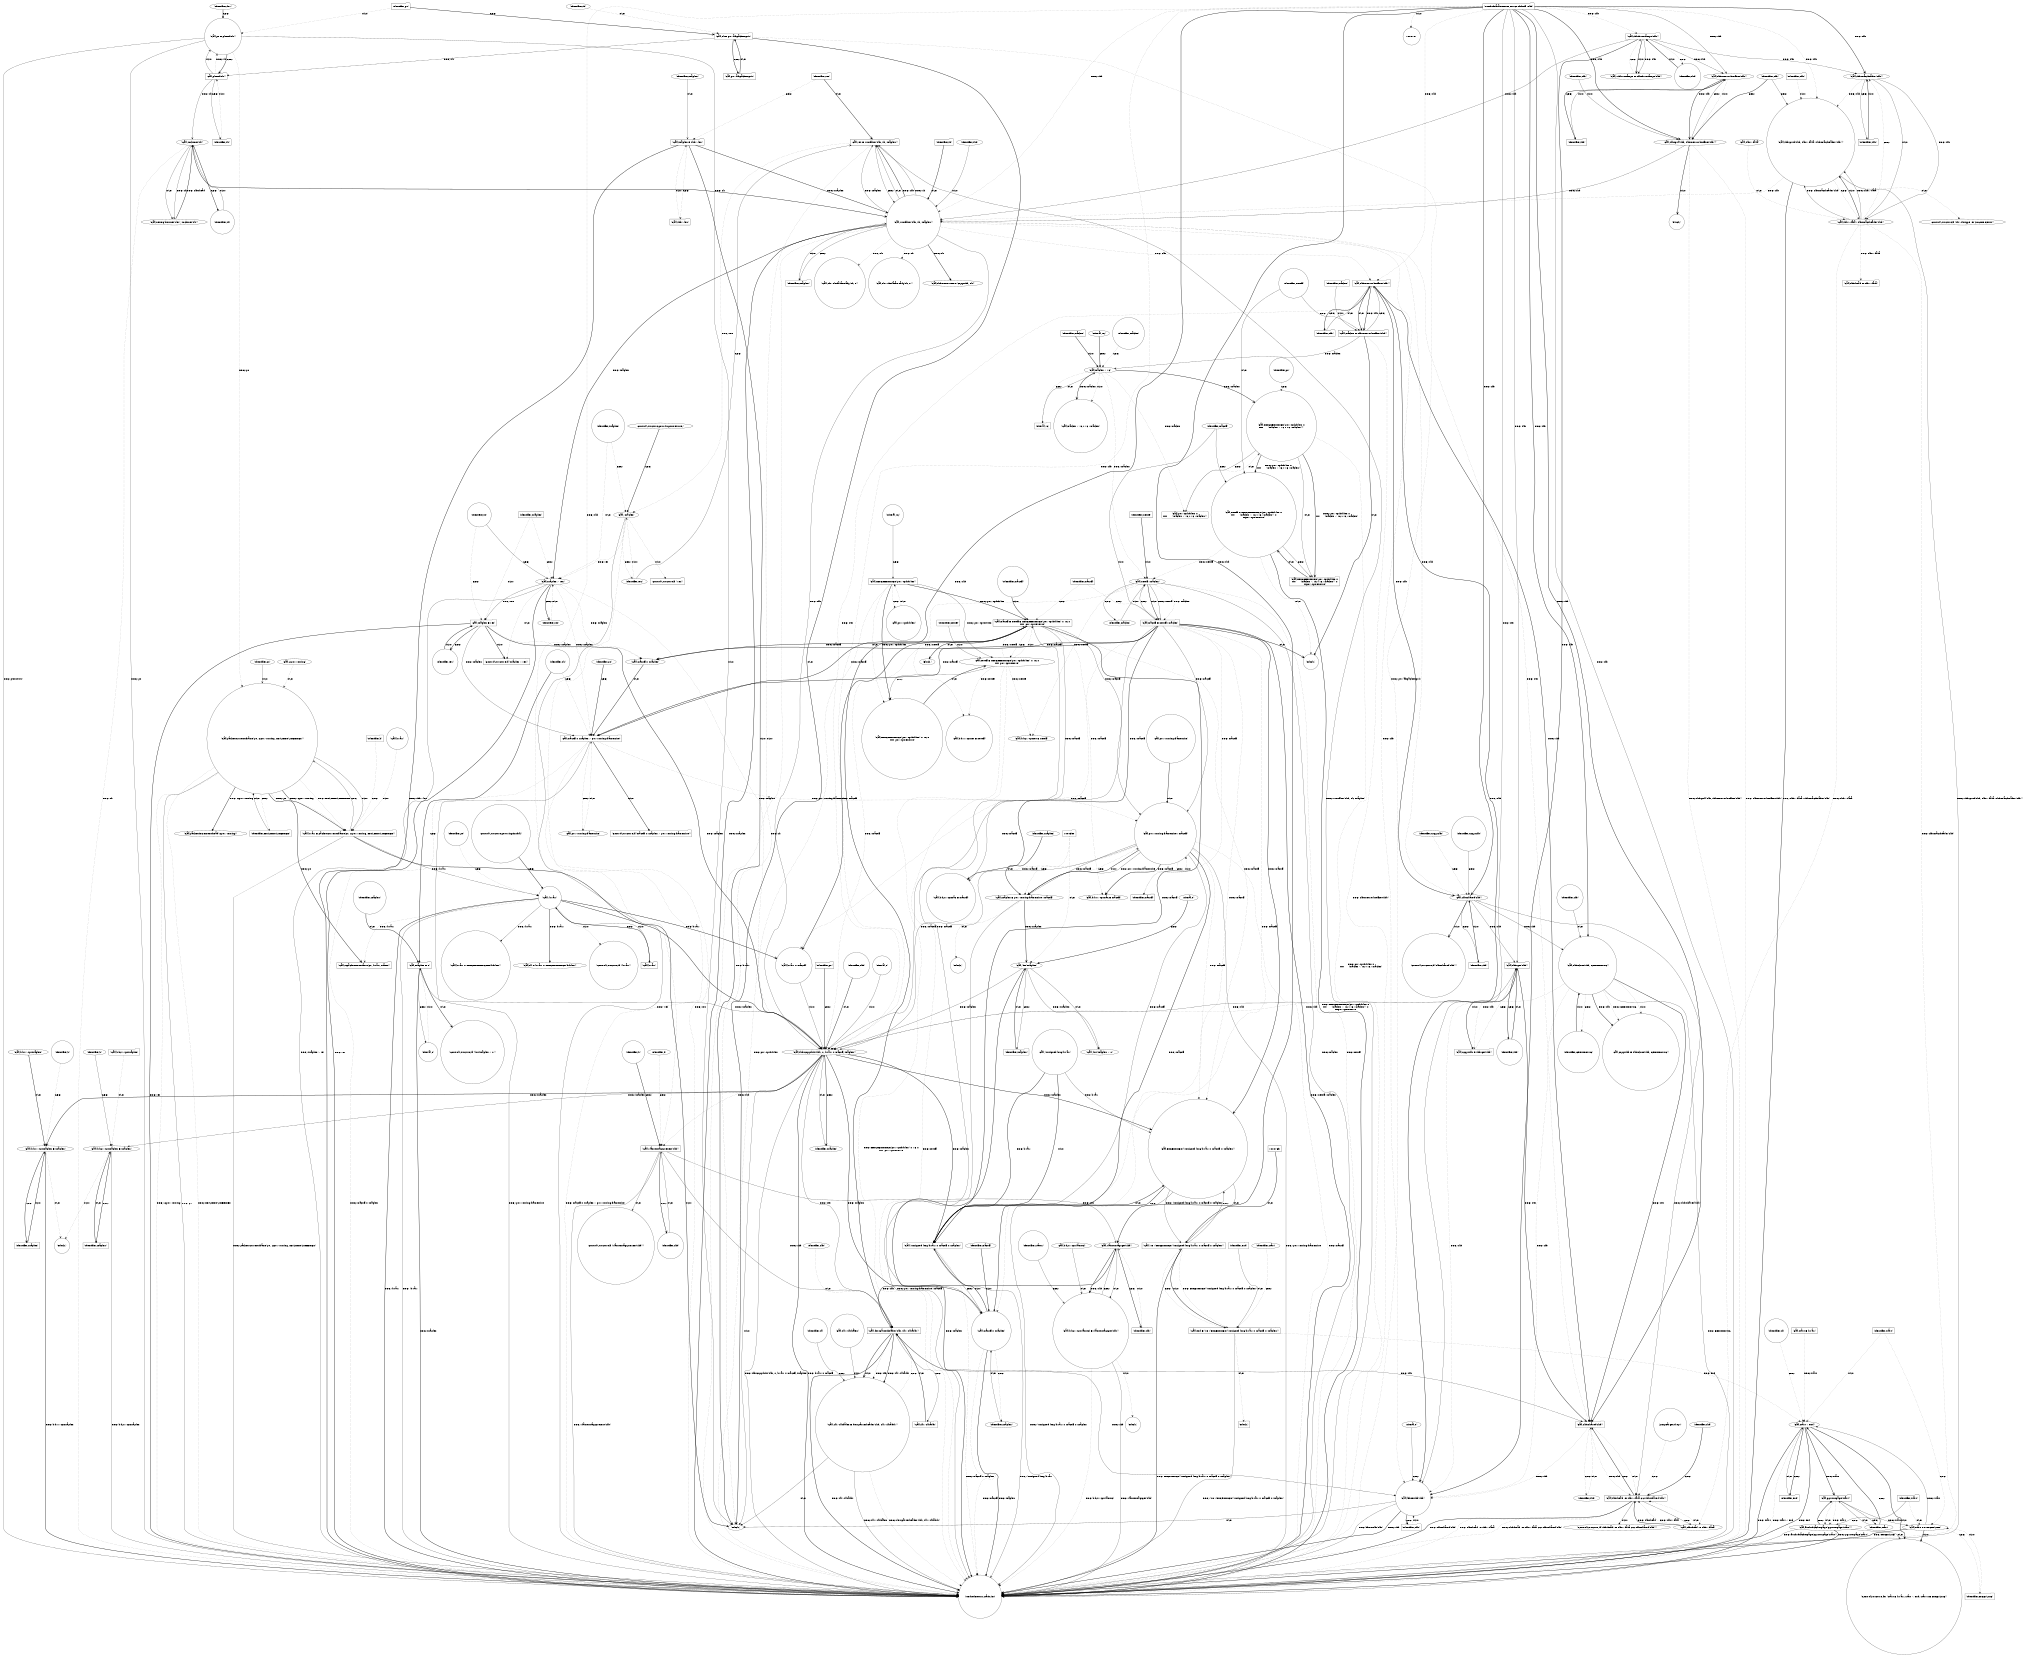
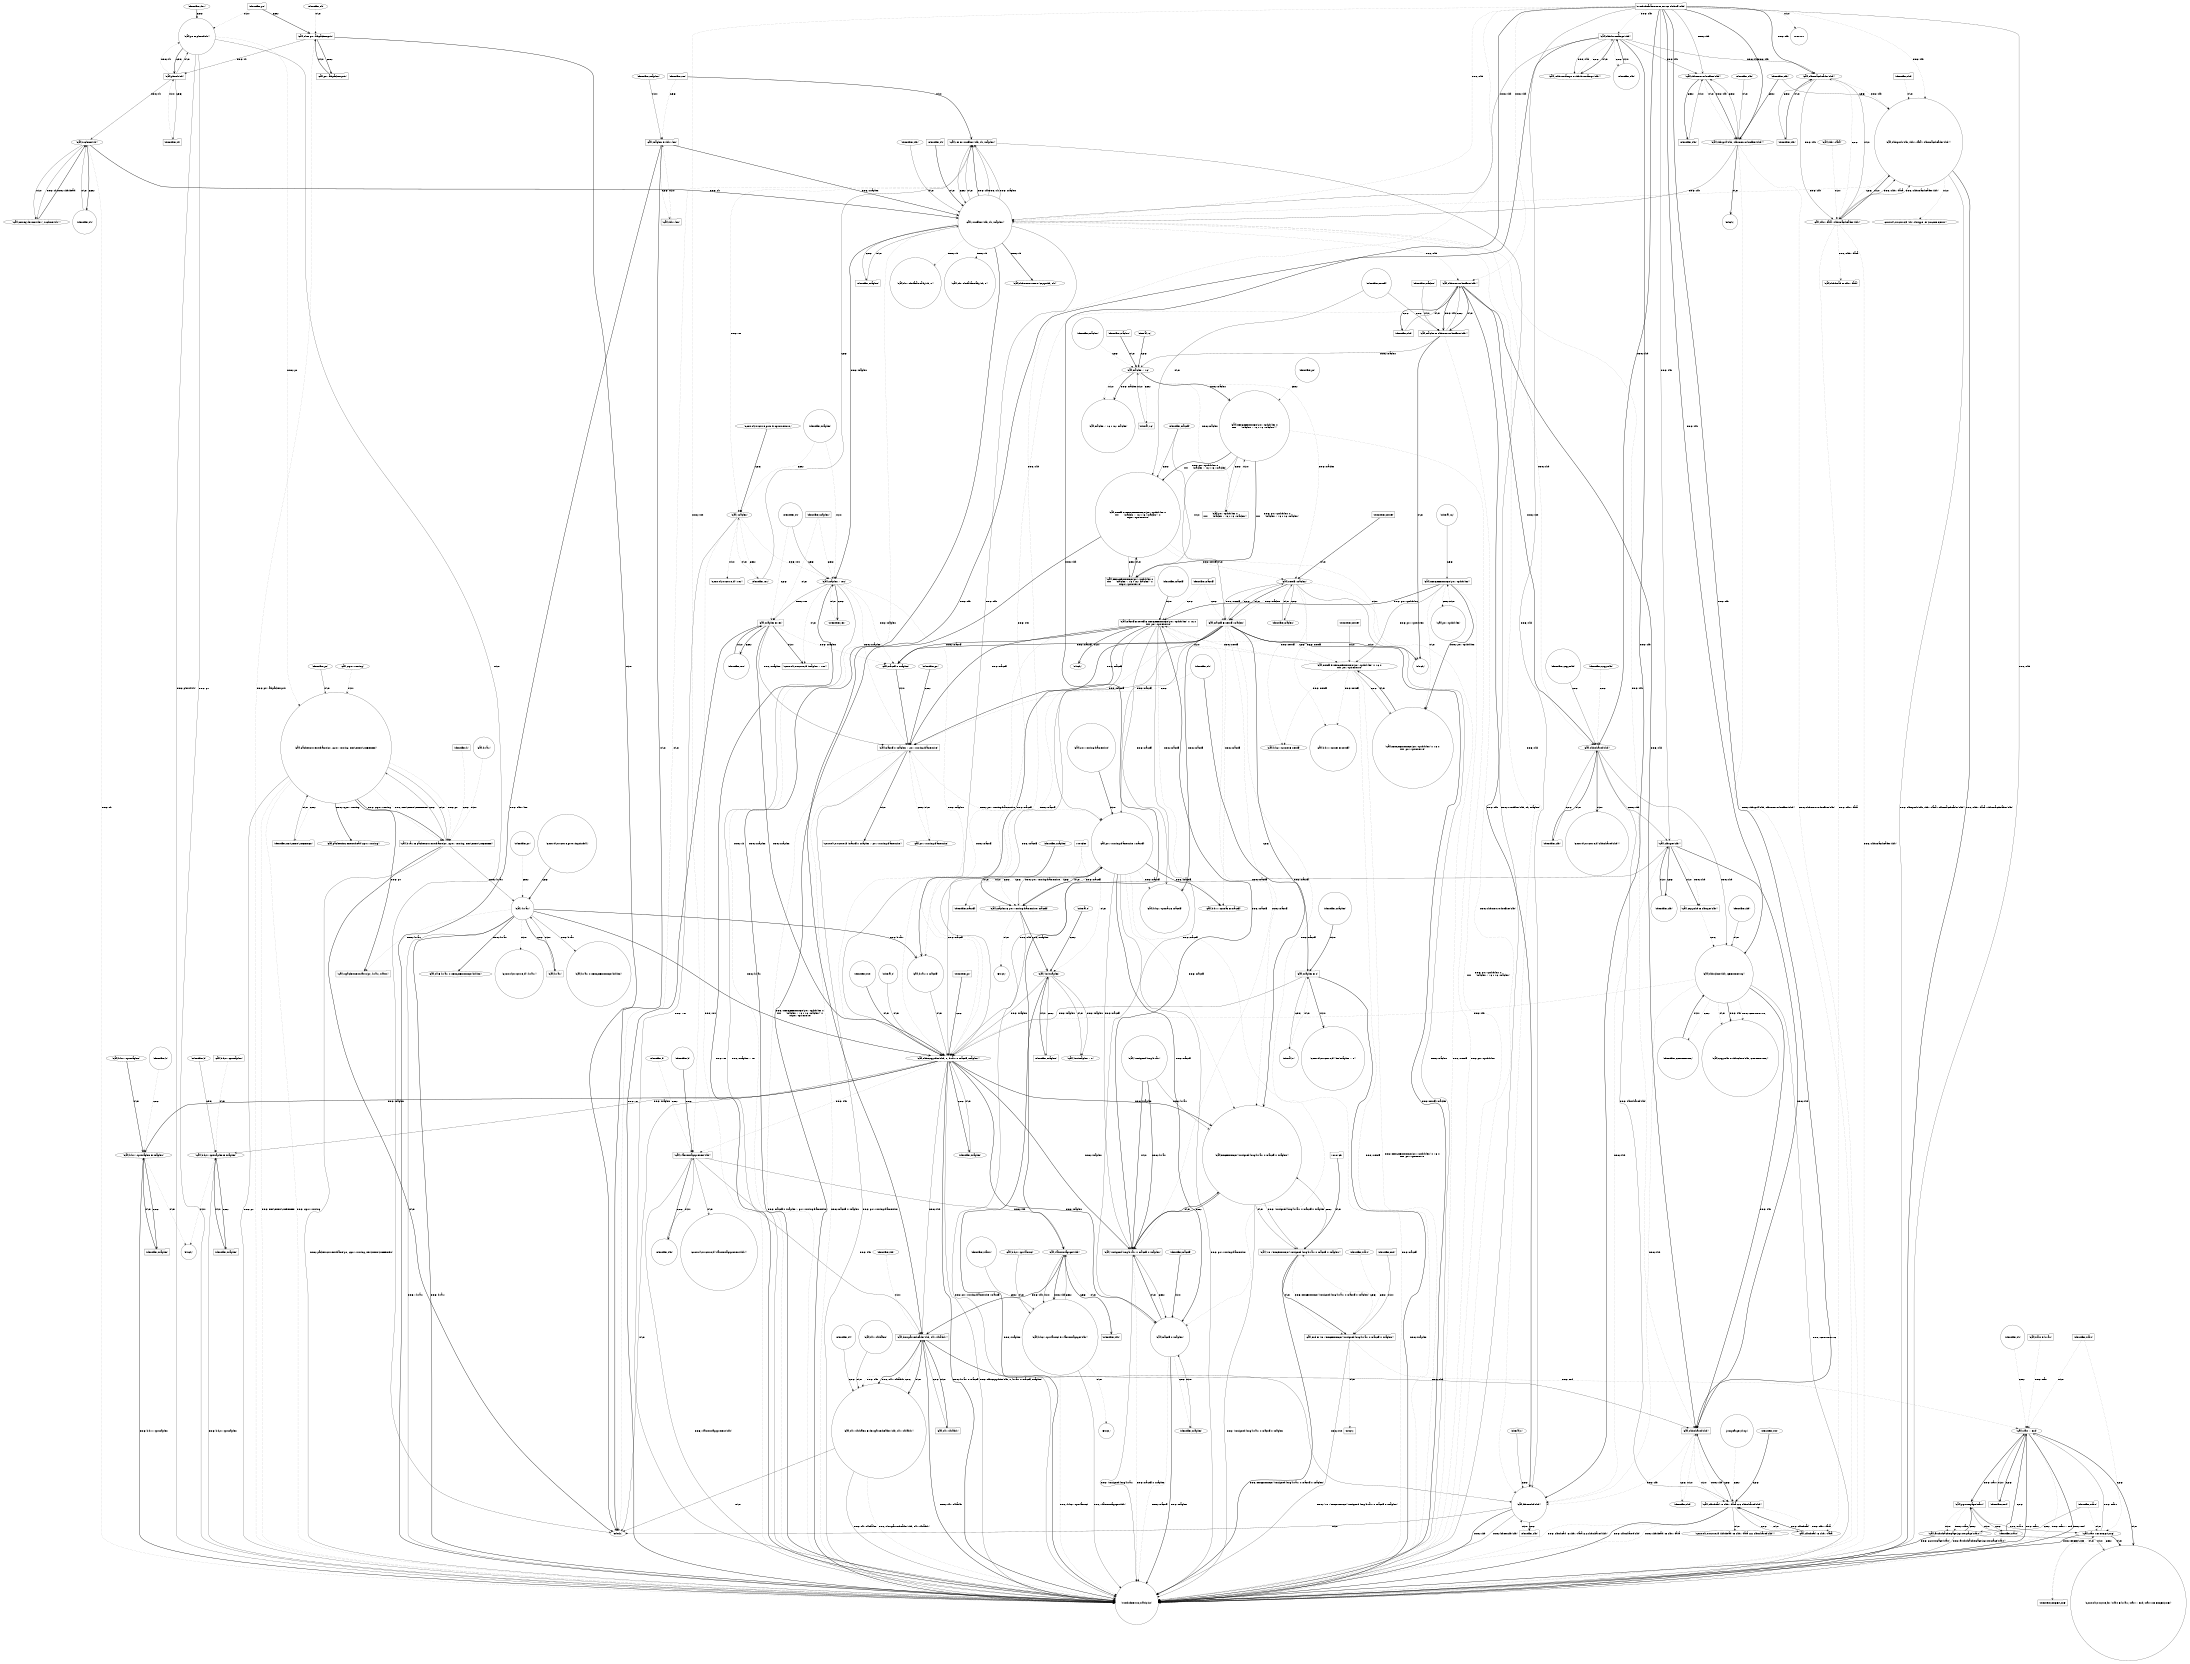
(995, 527) -> (995, 513)
(476, 965) -> (599, 974)
(1496, 1010) -> (1707, 928)
